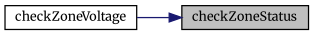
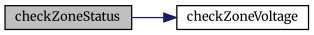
(153, 18) -> (148, 18)
